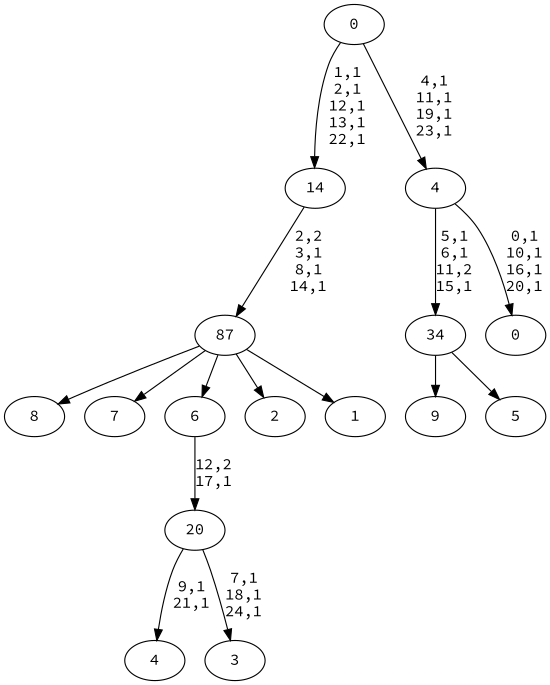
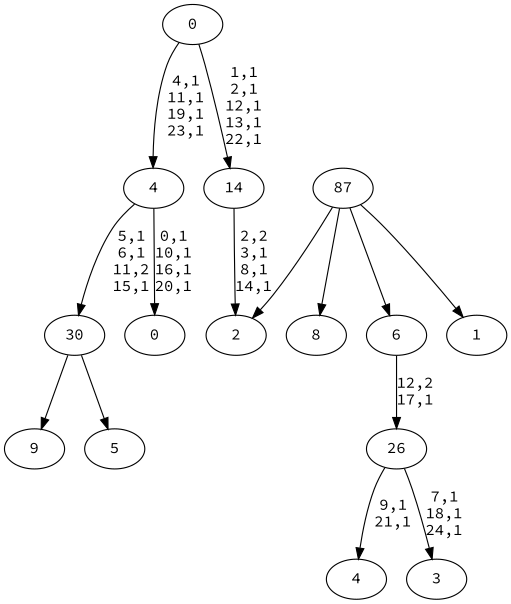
(273, 257) -> (234, 256)
(436, 335) -> (75, 335)
(115, 417) -> none
(195, 530) -> (397, 449)
